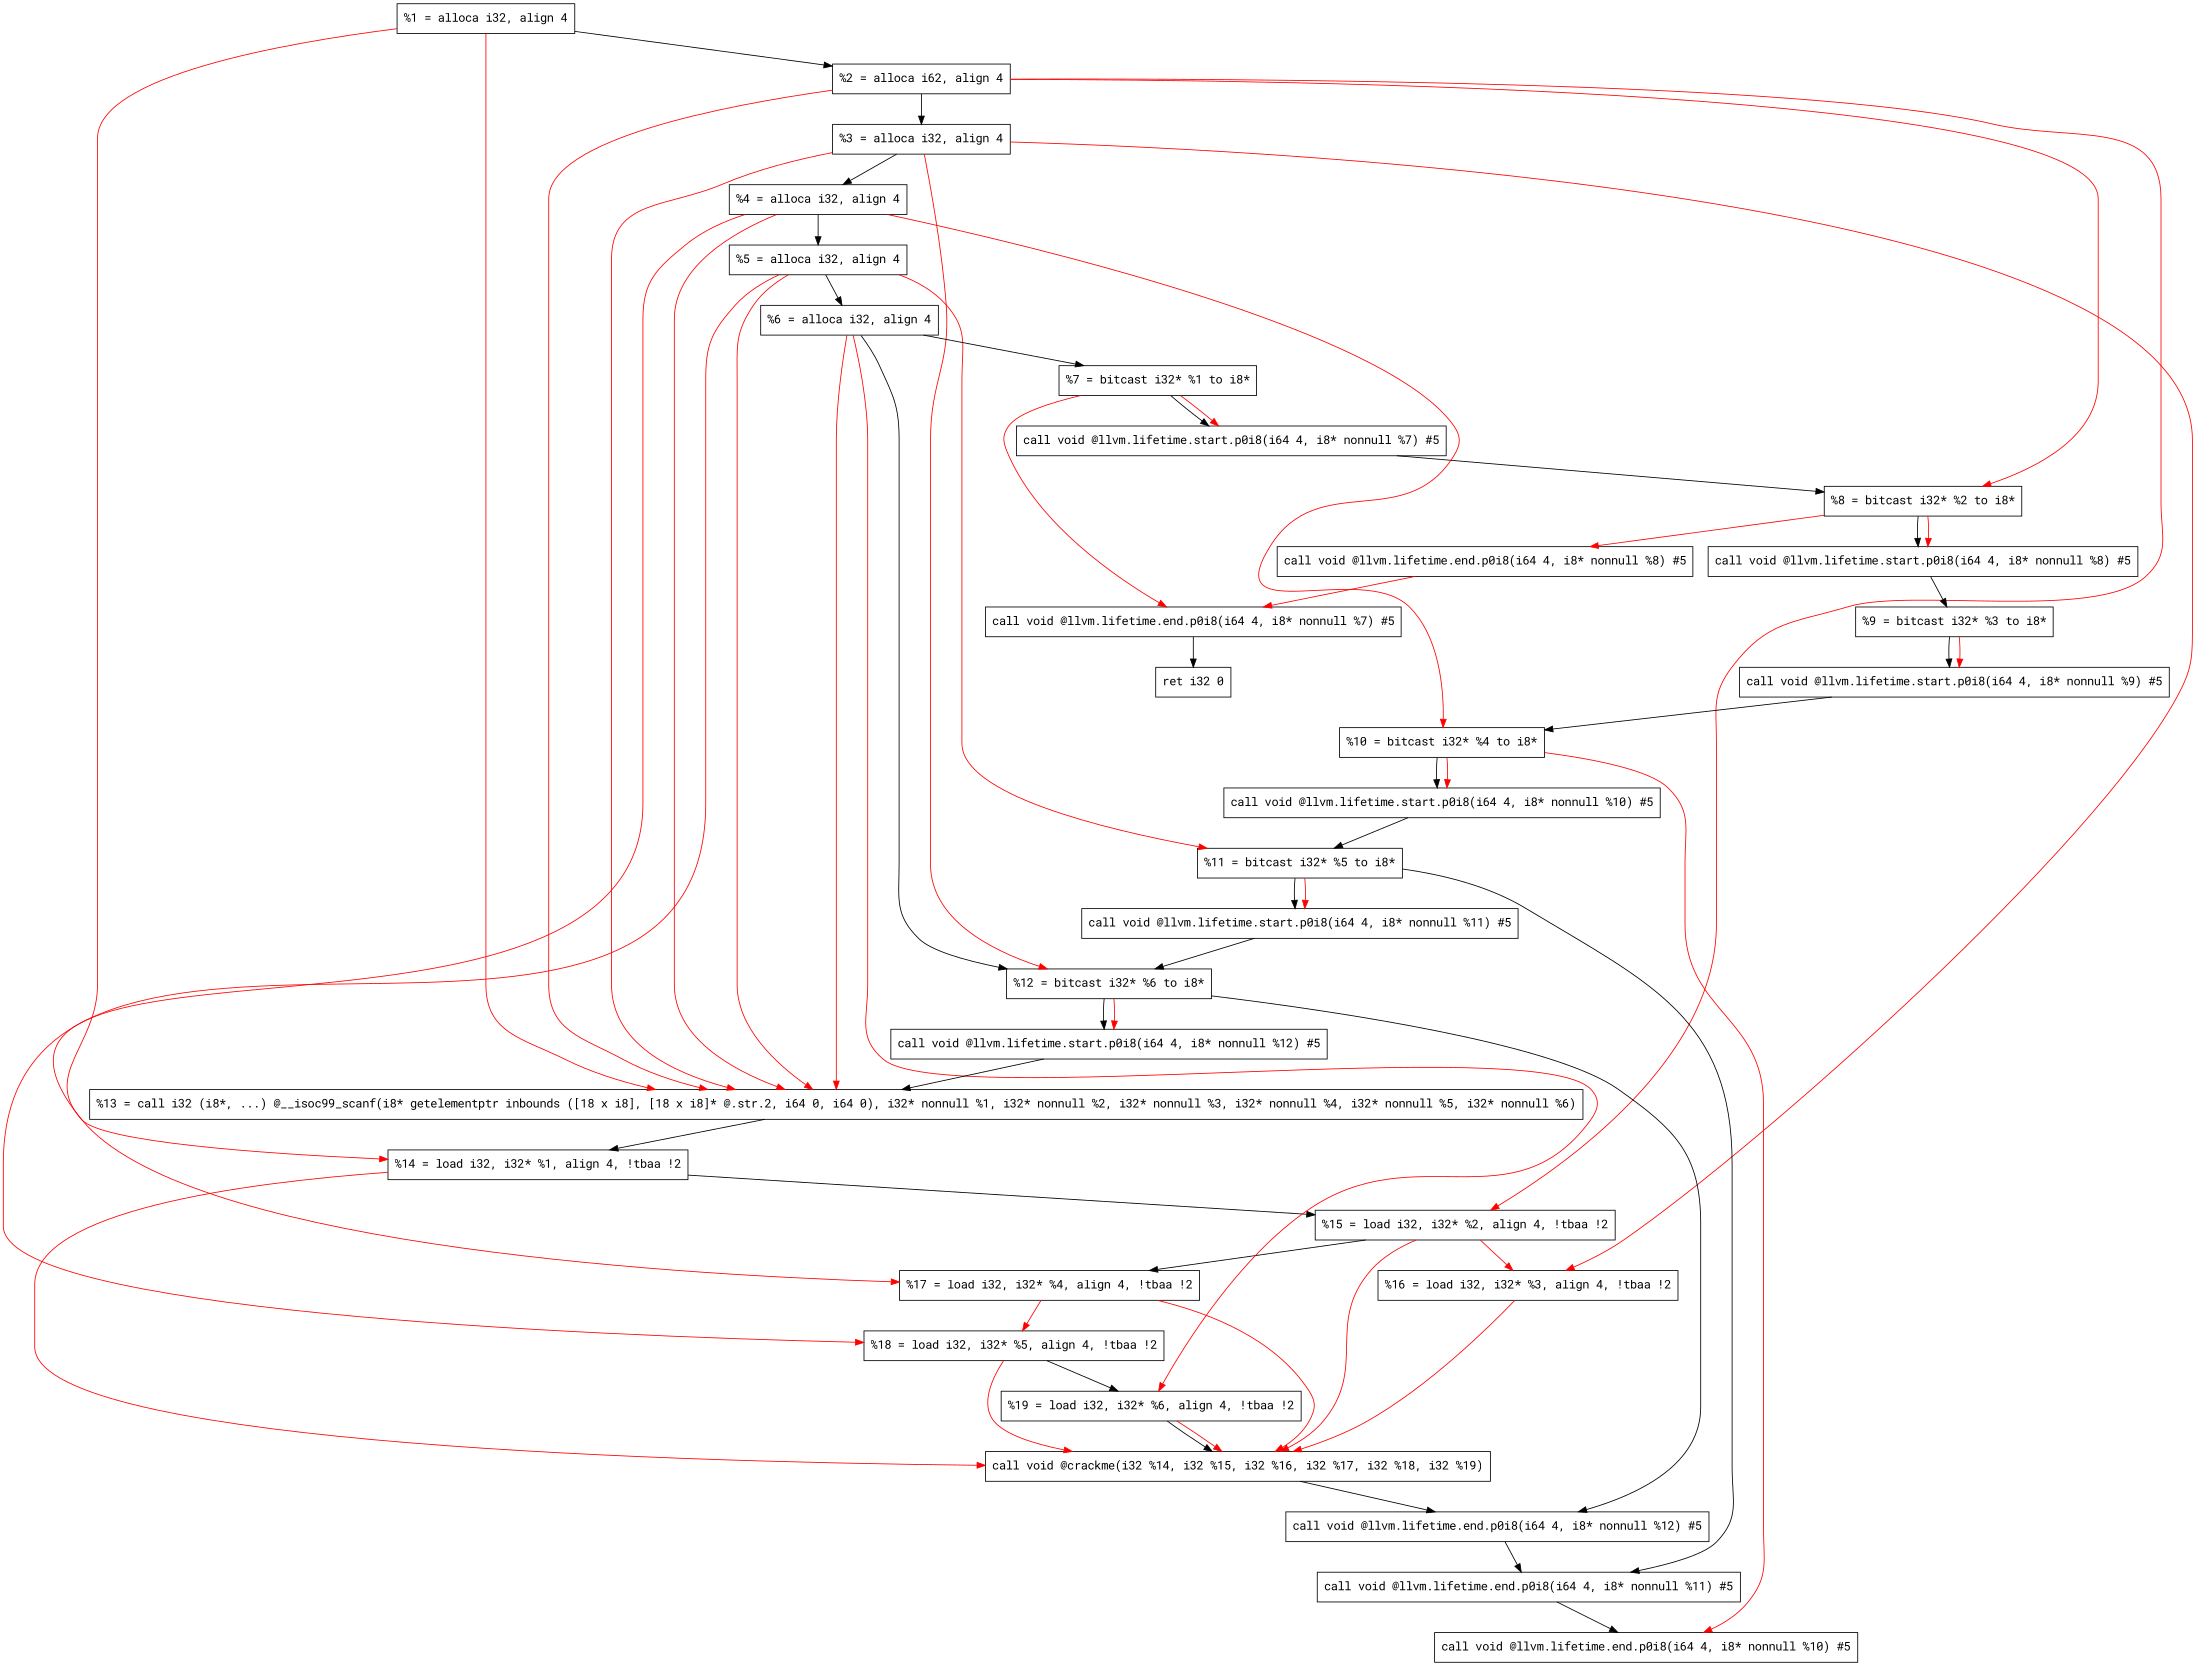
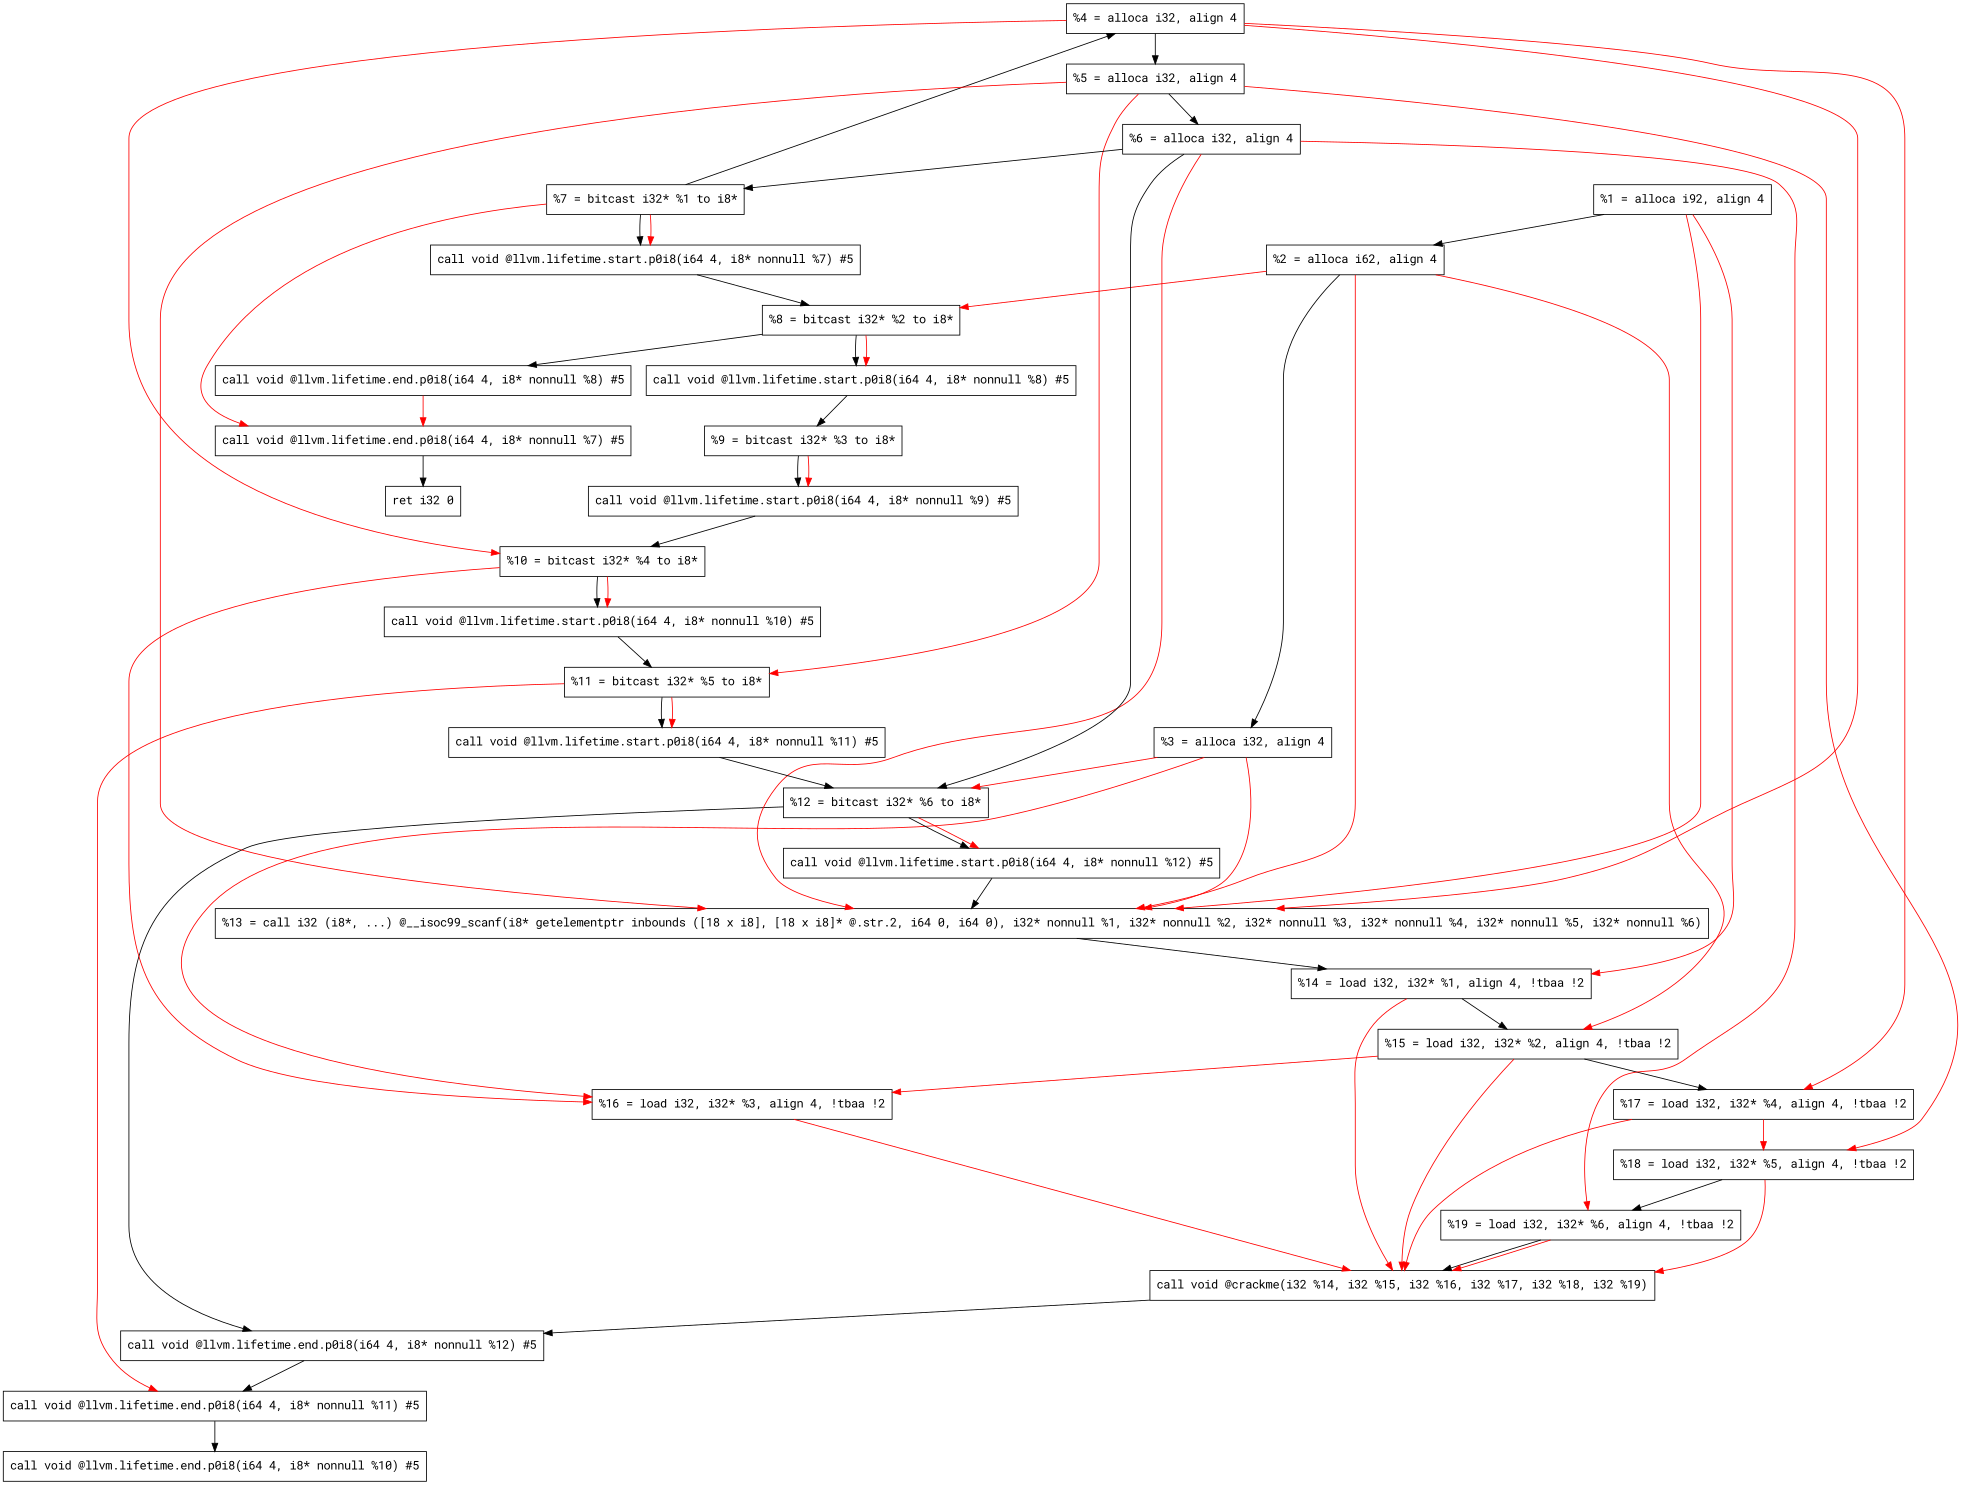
(486, 19) -> (1683, 200)
(874, 167) -> (897, 110)
(1711, 530) -> (649, 349)
(1730, 1133) -> (98, 855)
(1764, 1142) -> (129, 866)
